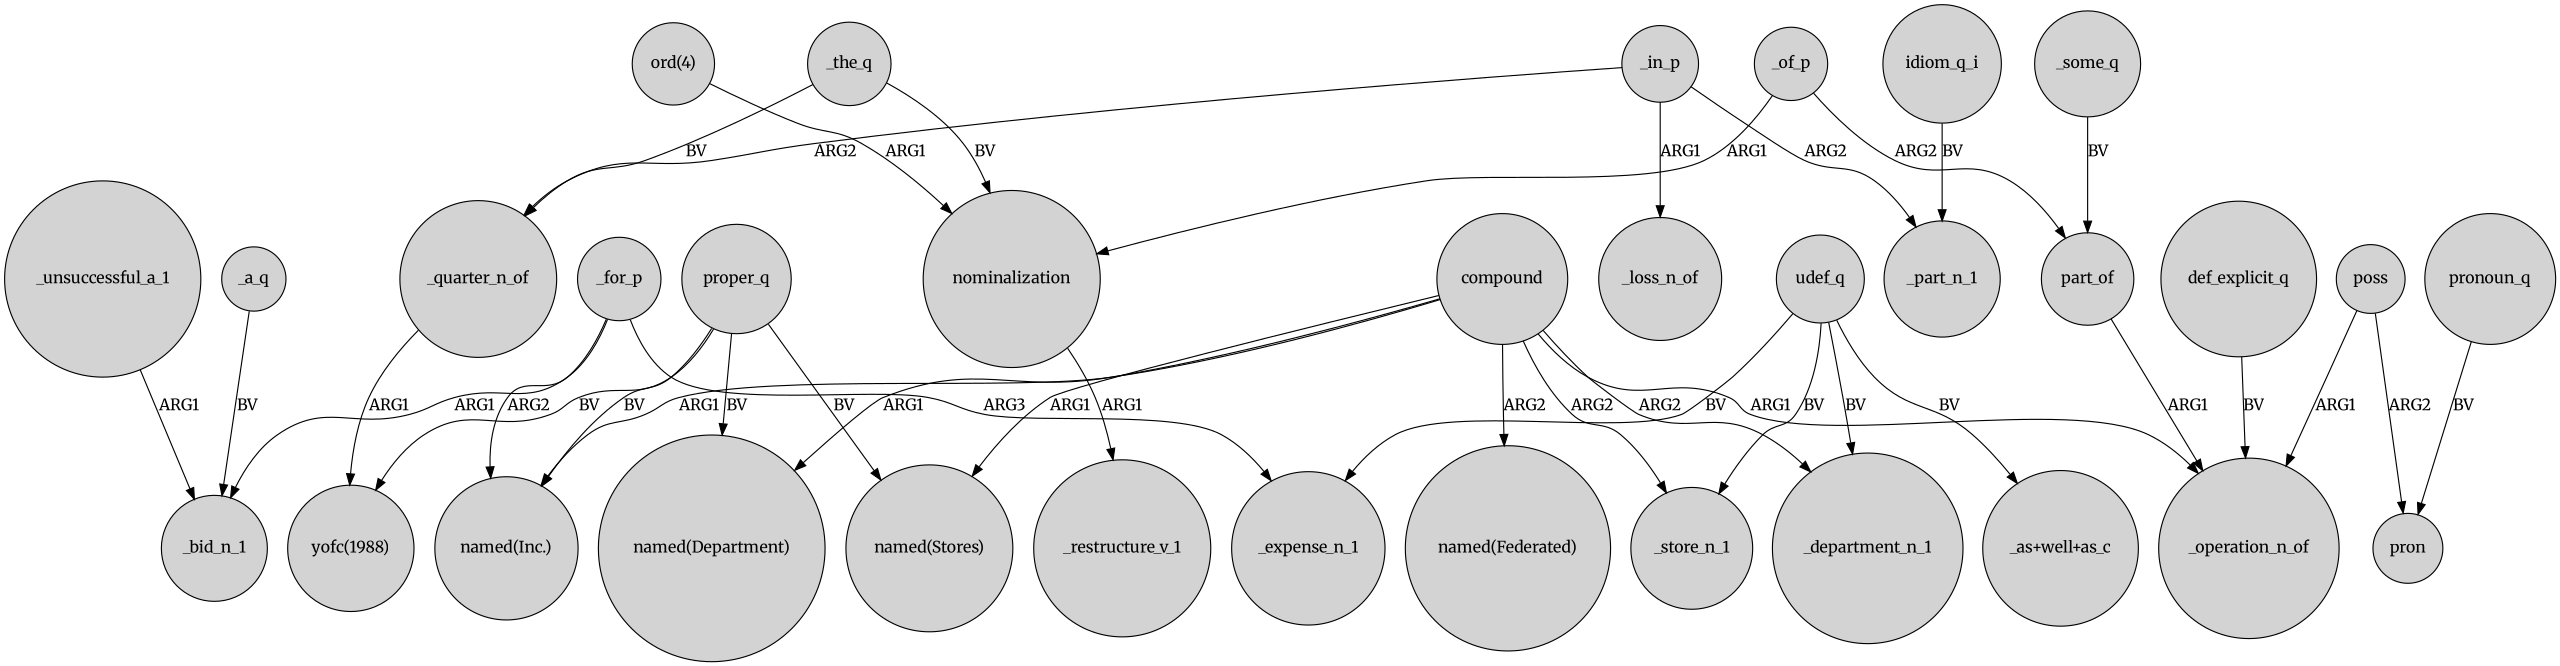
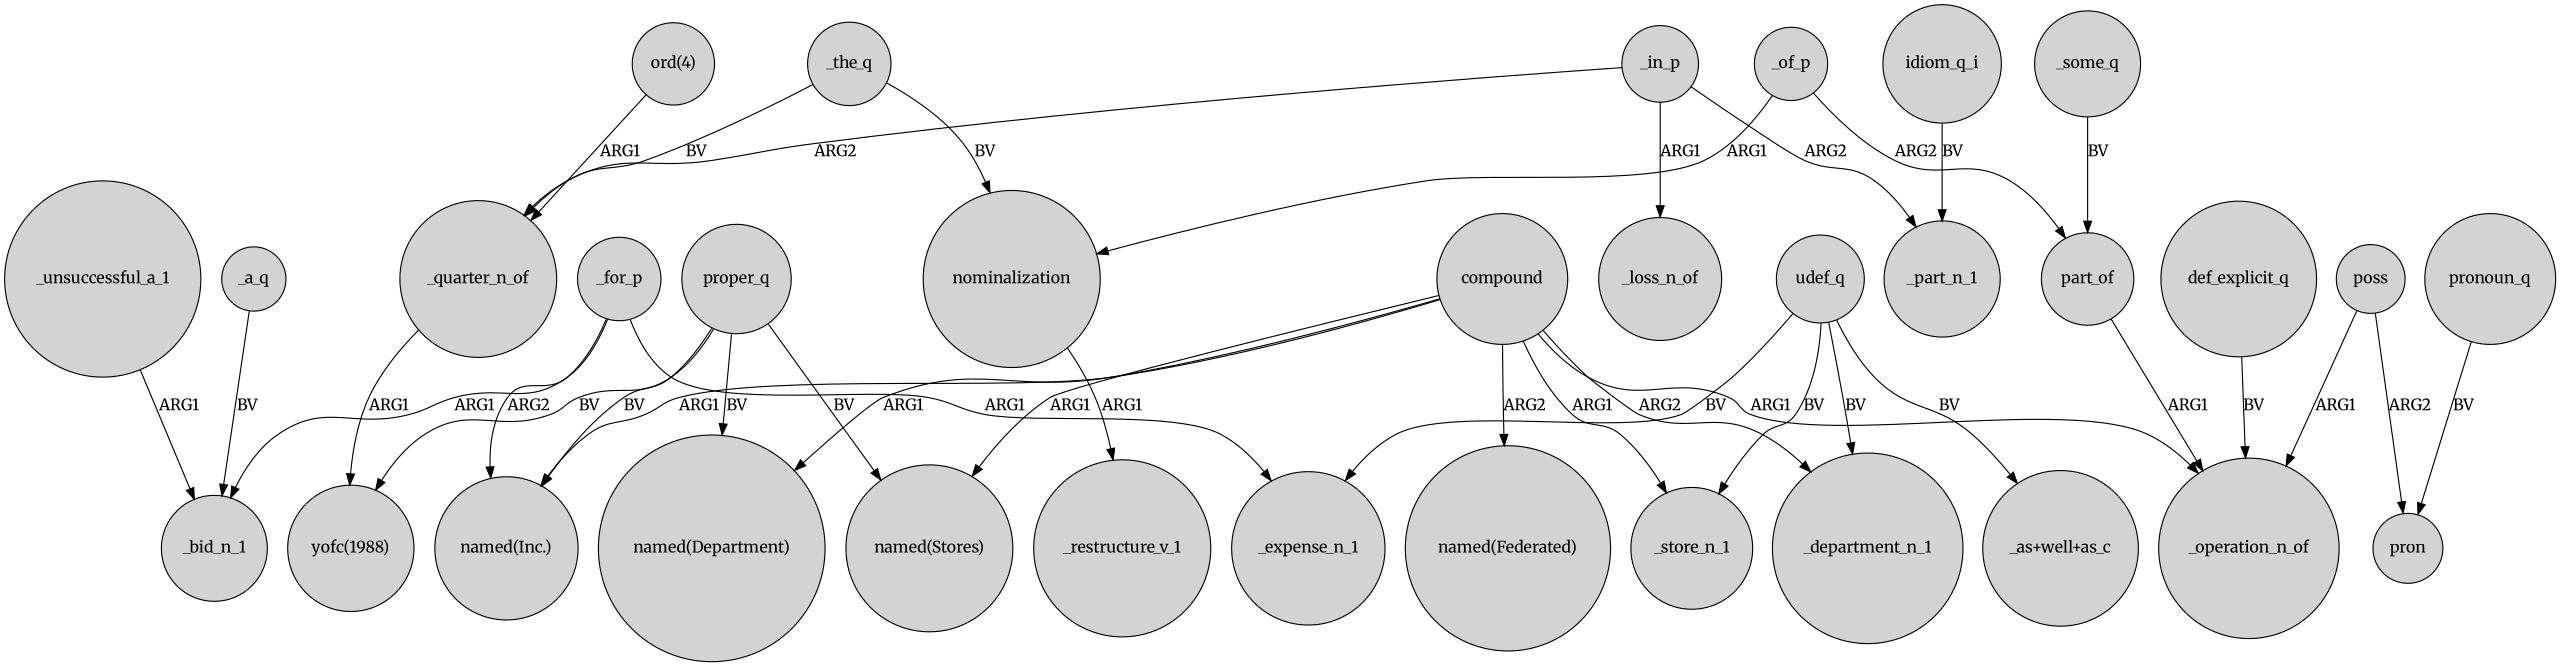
(833, 133) -> (592, 153)
(1005, 406) -> (1005, 406)
(1593, 406) -> (1593, 406)
